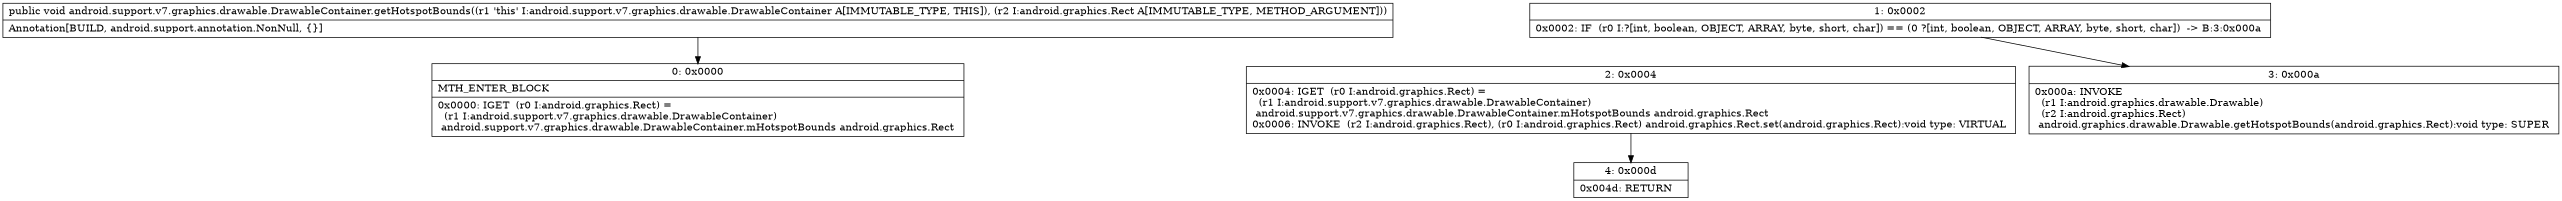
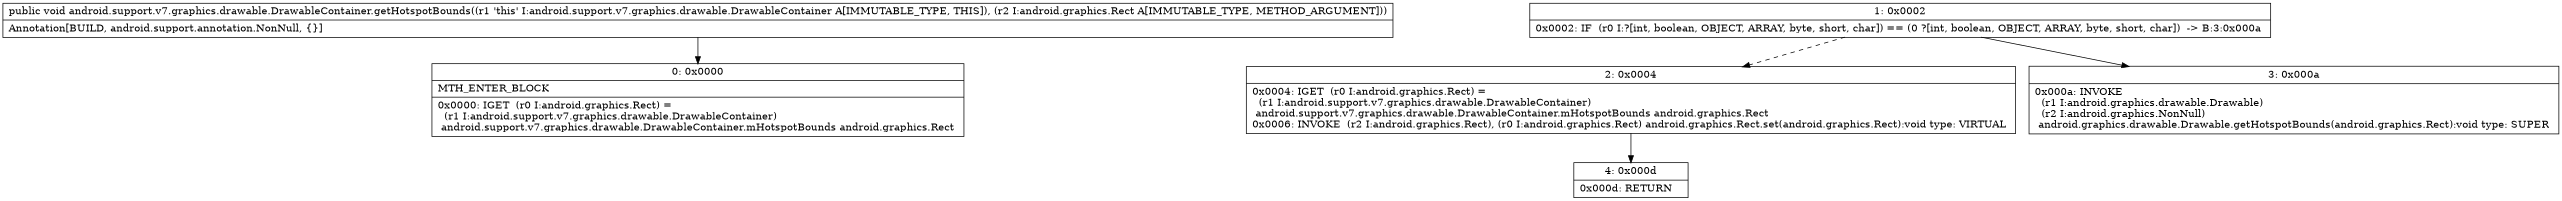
none -> (1797, 51)
(2111, 114) -> (2120, 114)
(1631, 188) -> (1631, 188)
